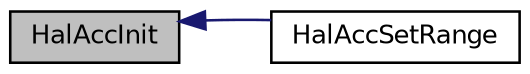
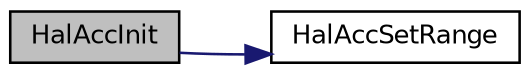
(239, 20) -> (212, 54)
